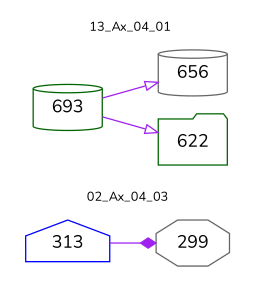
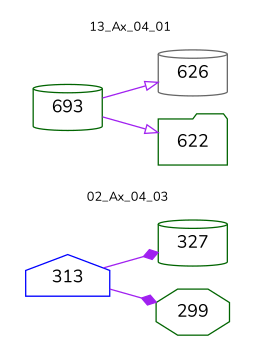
(193, 73) -> (193, 73)
none -> (193, 243)
(193, 243) -> (193, 312)
